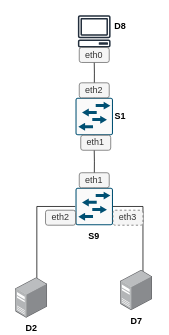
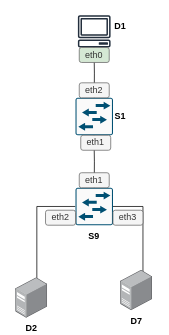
(120, 27) -> (120, 27)
(94, 55) -> (94, 55)
(128, 218) -> (128, 218)
